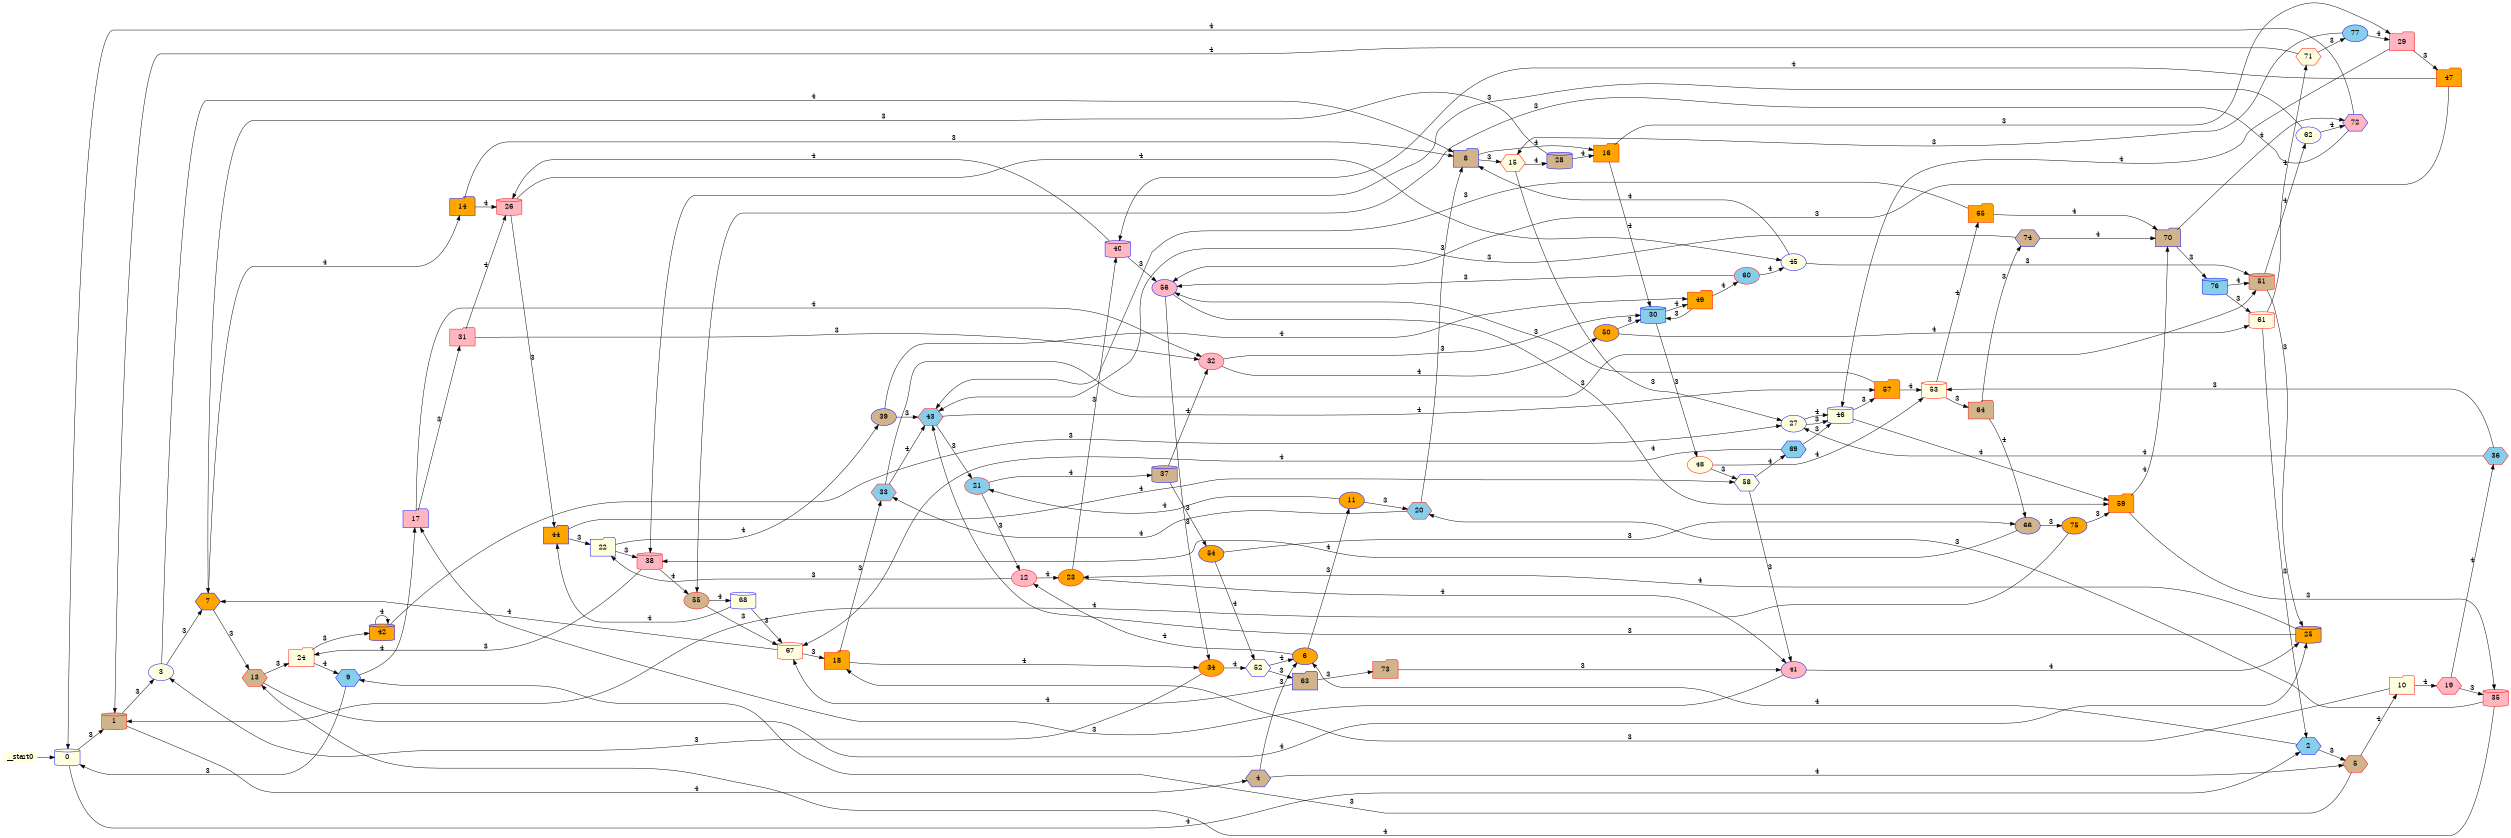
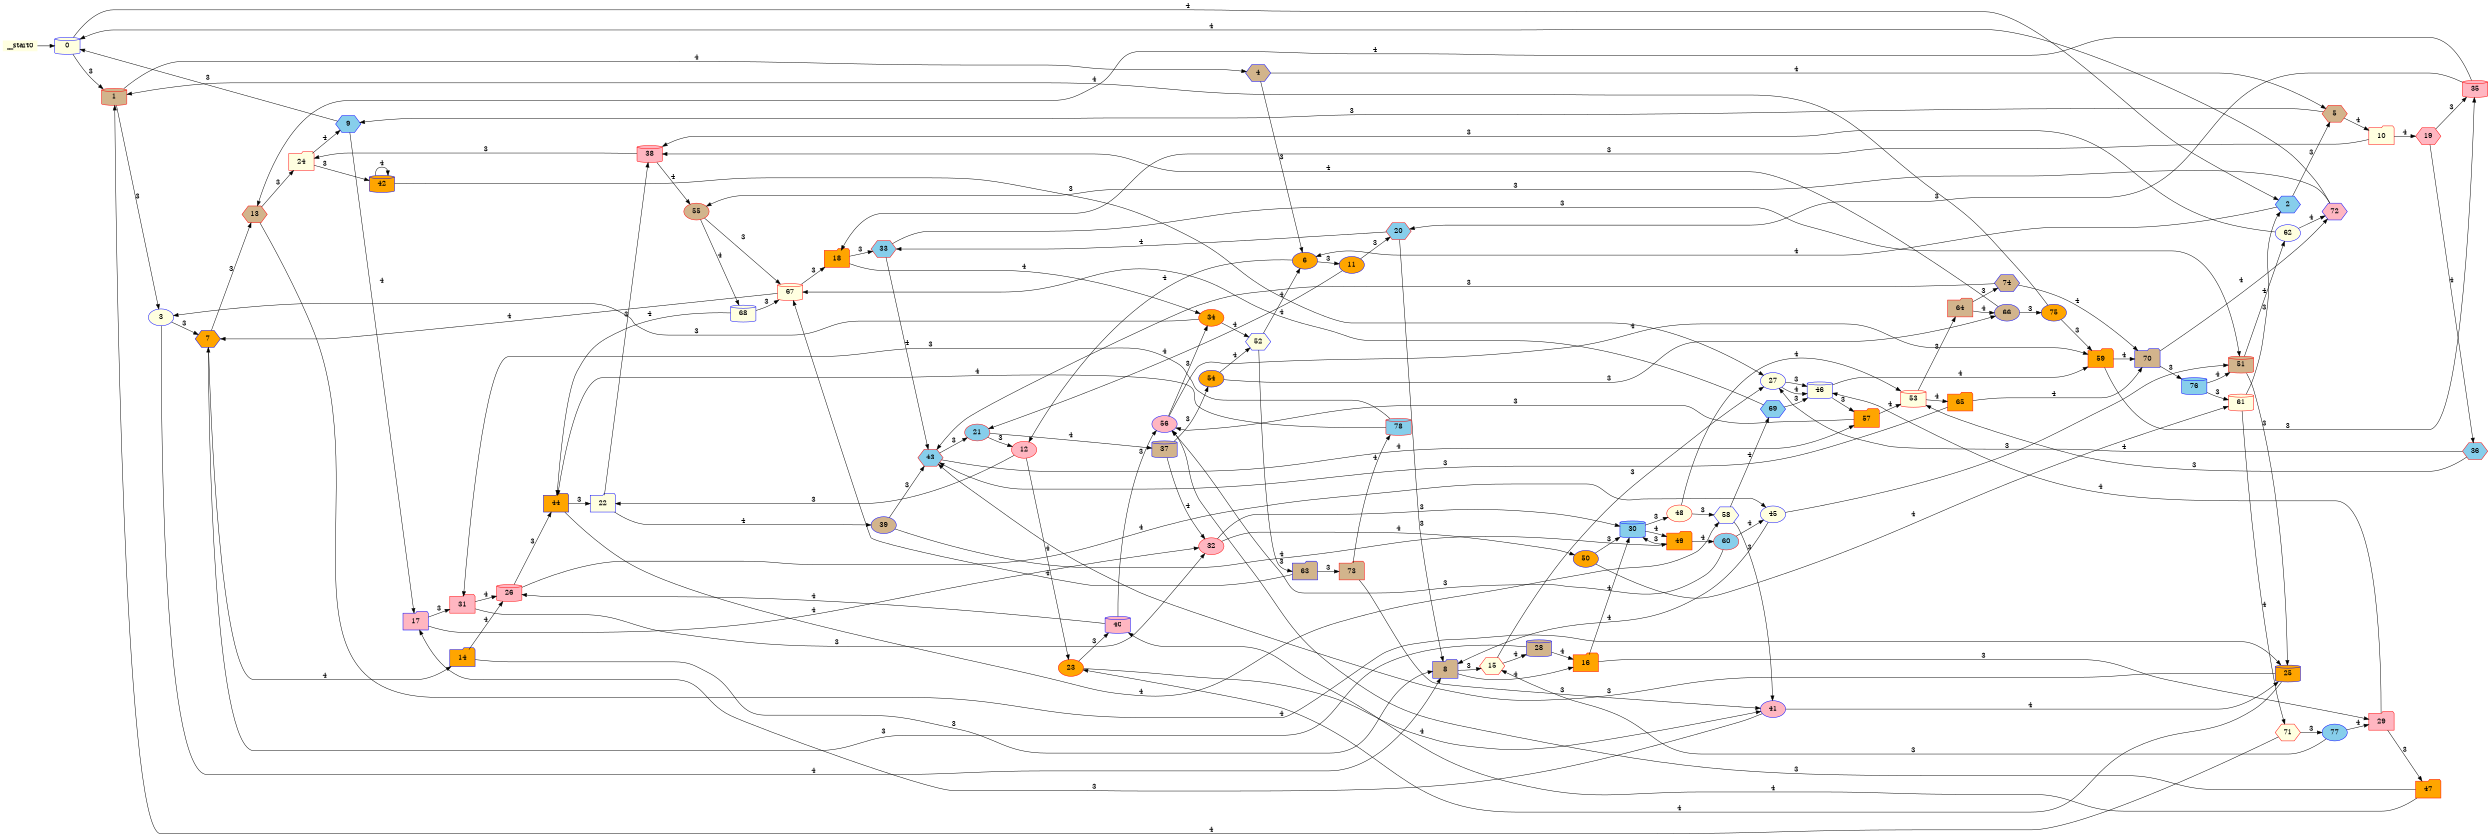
none -> (1399, 427)
